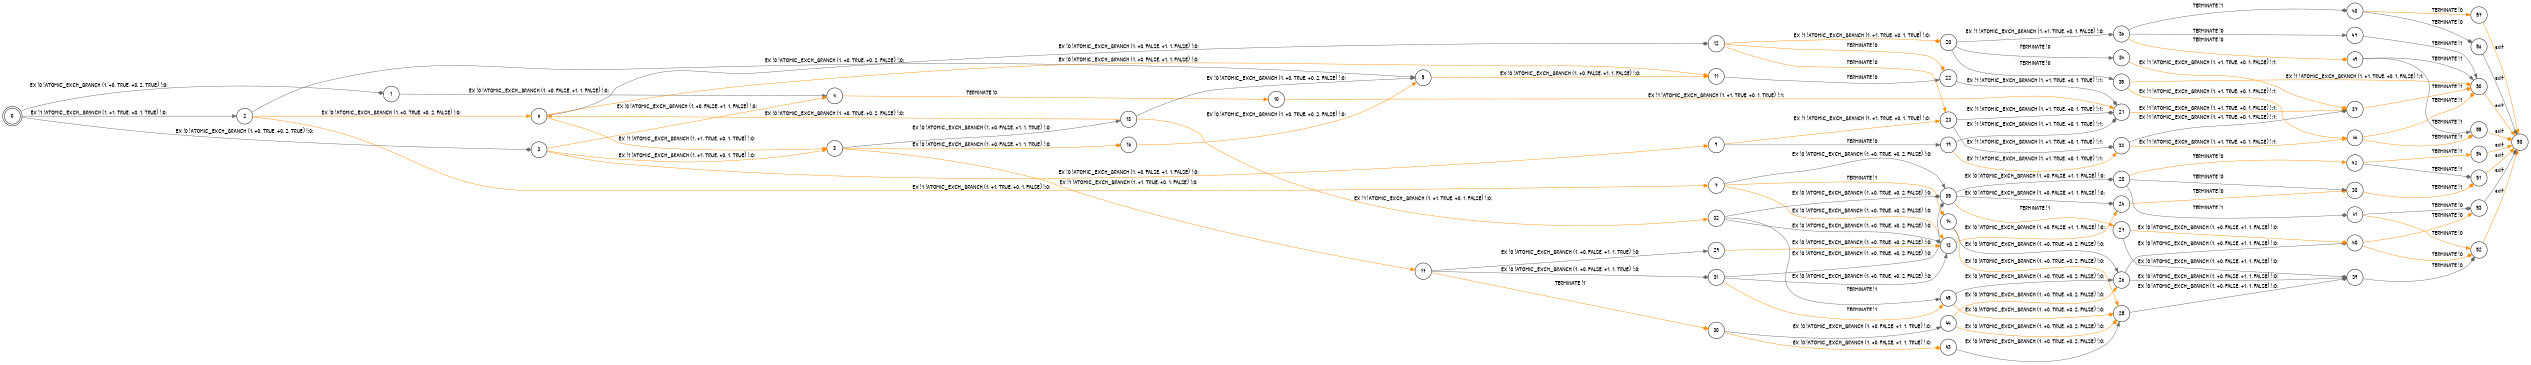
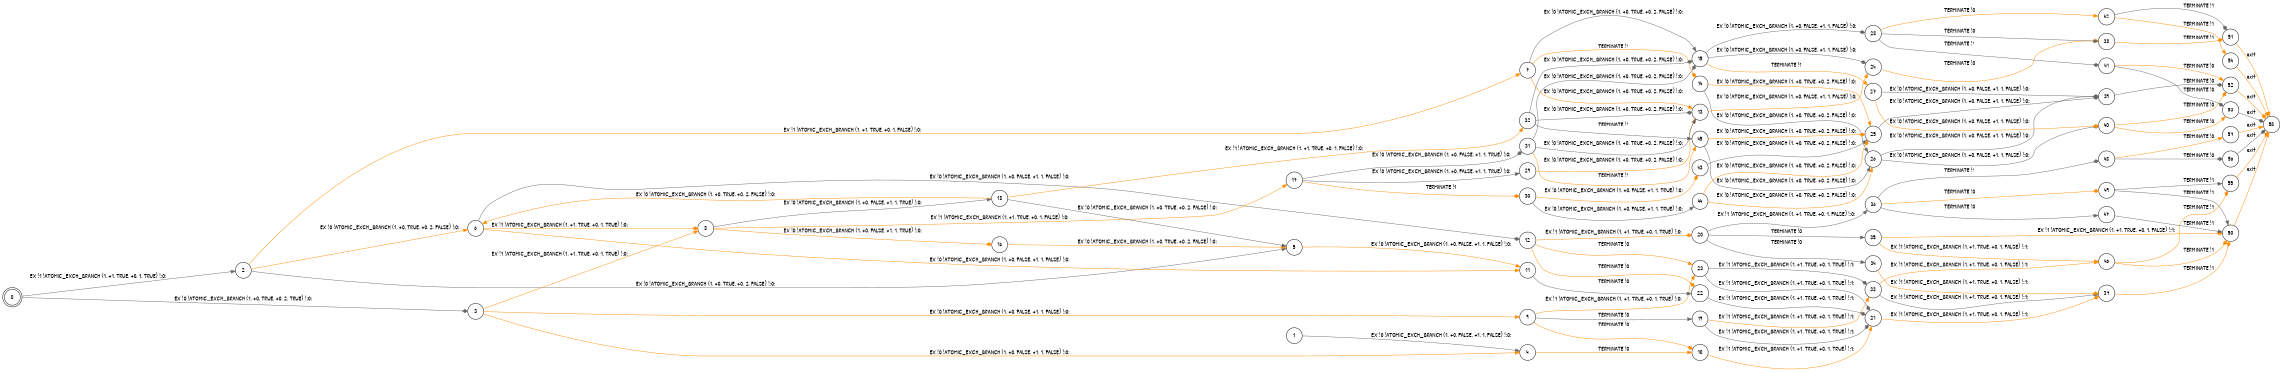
(198, 87) -> none
(1948, 196) -> (1700, 59)
none -> (1610, 339)
